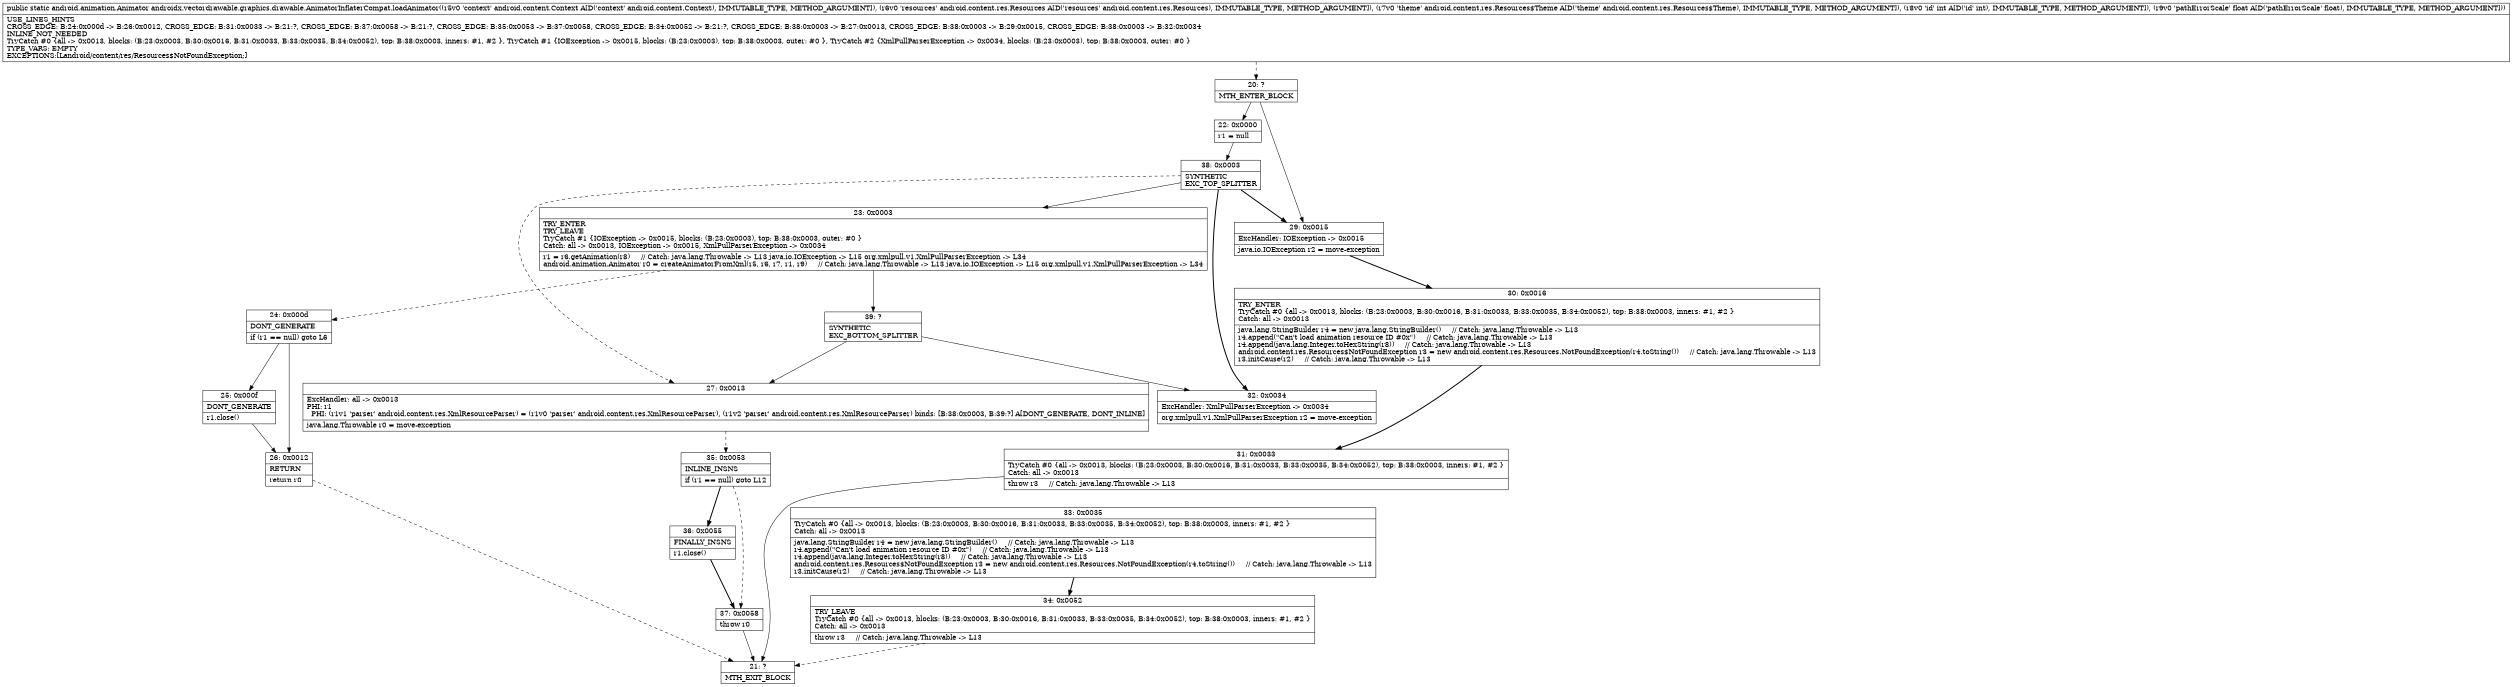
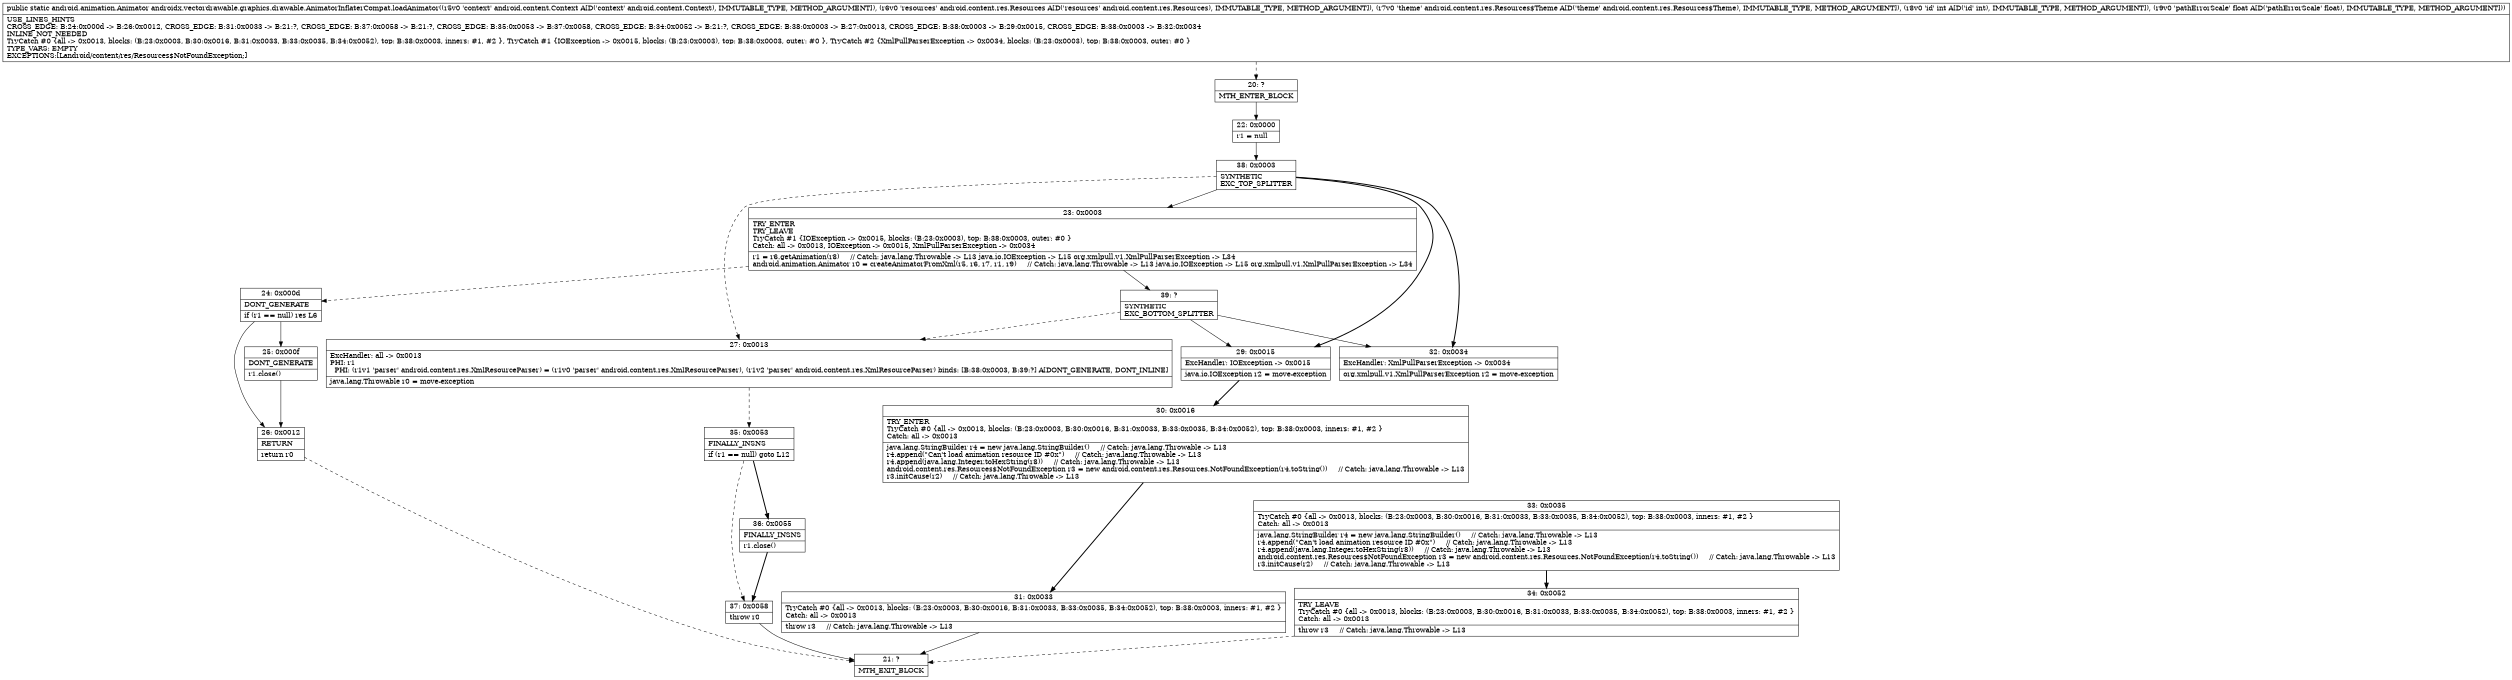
(1281, 160) -> (1209, 332)
(289, 338) -> (281, 316)
(810, 361) -> (1023, 325)
(712, 469) -> (737, 444)
